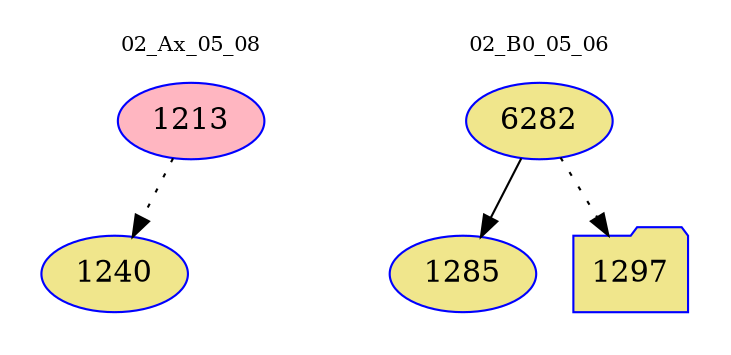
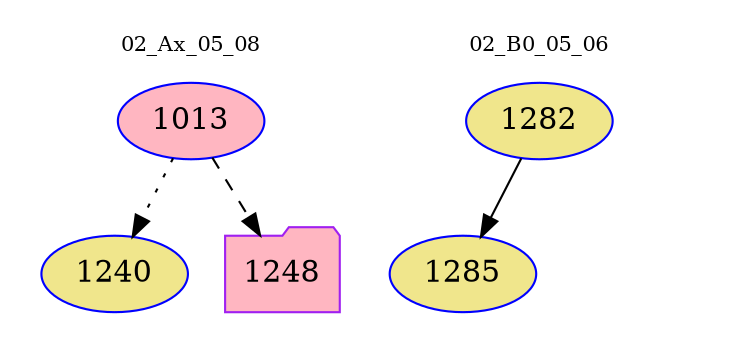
(191, 121) -> (191, 121)
(539, 121) -> (539, 121)
none -> (282, 274)
(631, 274) -> none
